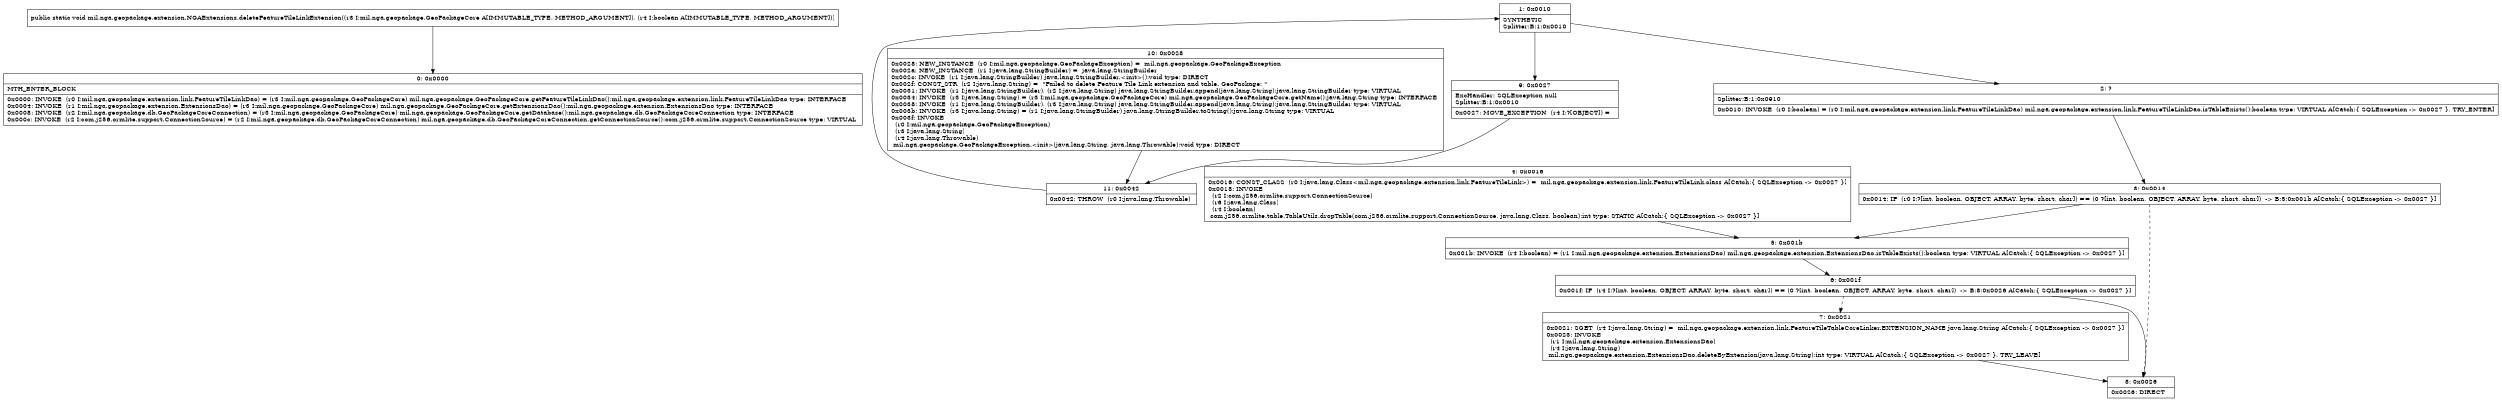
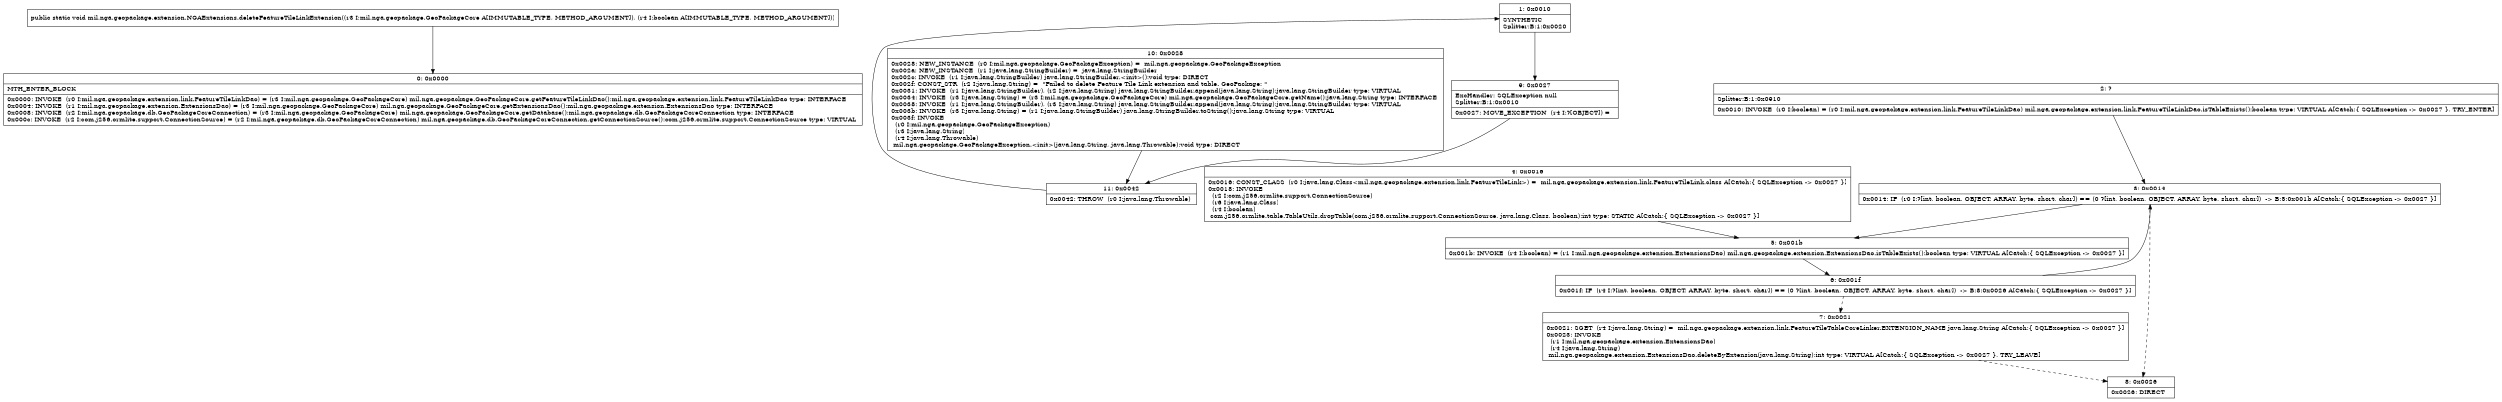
(1535, 27) -> (1535, 27)
(1783, 53) -> none
(2124, 308) -> (2115, 266)
(2041, 371) -> (2041, 371)
